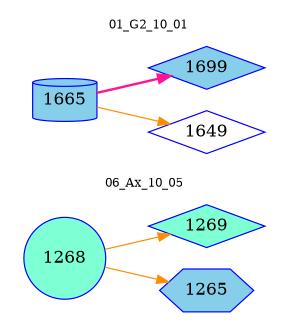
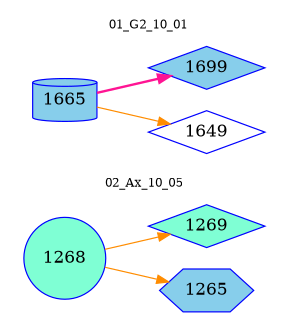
(144, 184) -> (144, 184)
